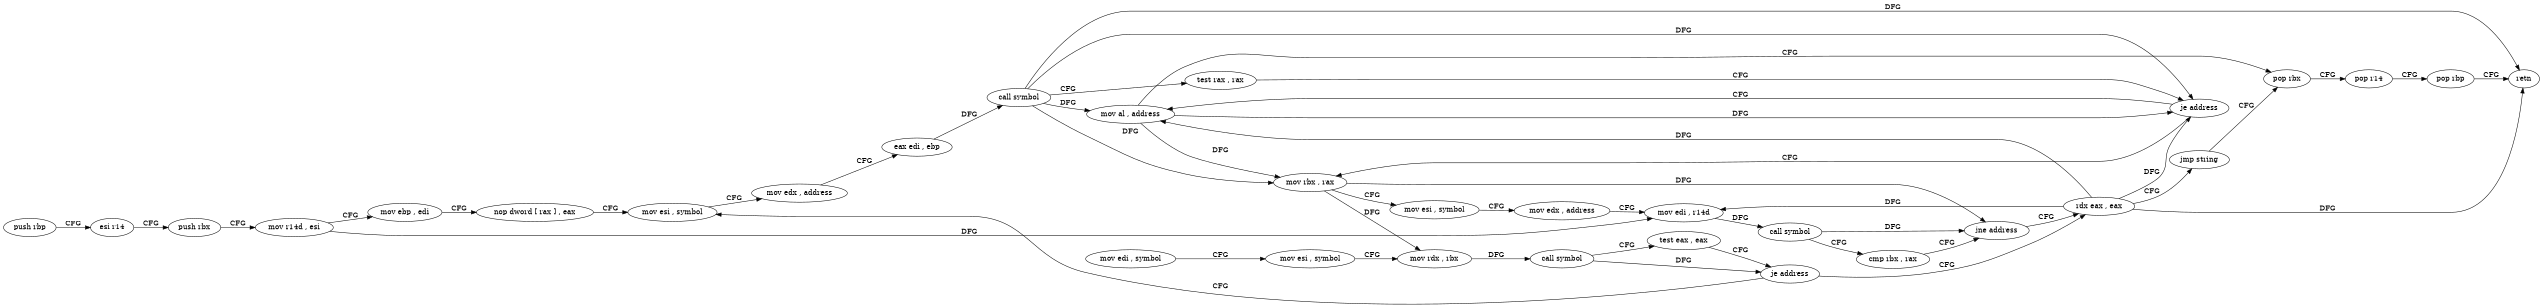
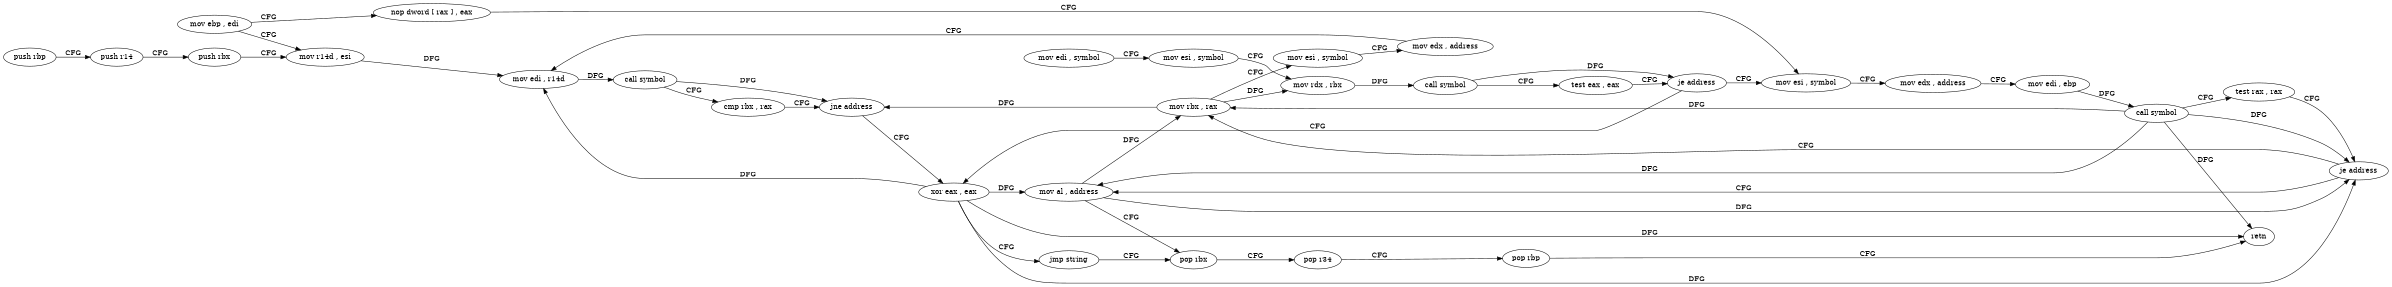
(2369, 79) -> (1318, 260)
(917, 147) -> (2053, 84)
(2099, 206) -> (954, 192)
(348, 220) -> (267, 40)
(112, 228) -> (117, 57)
